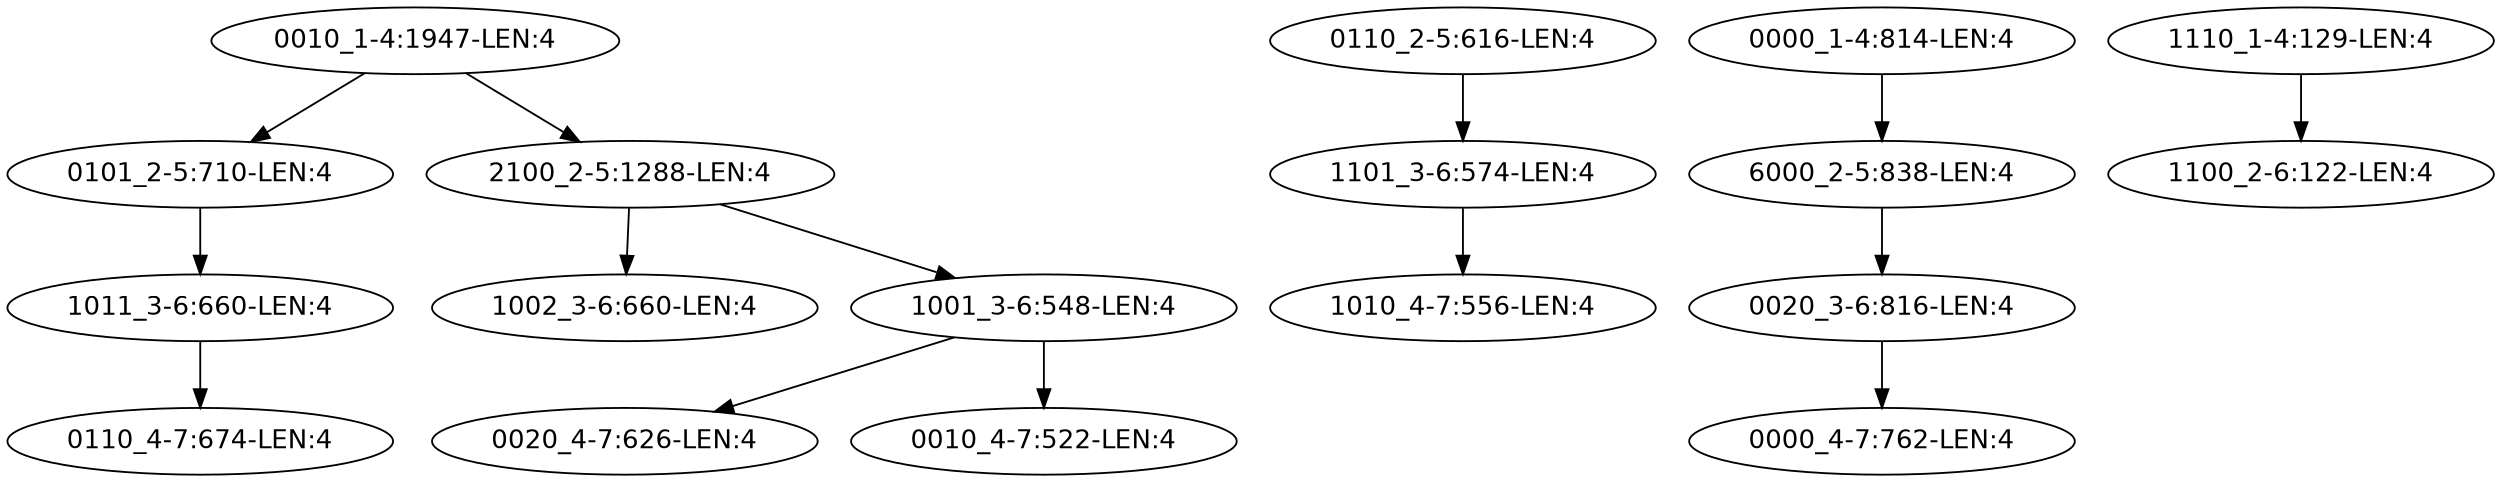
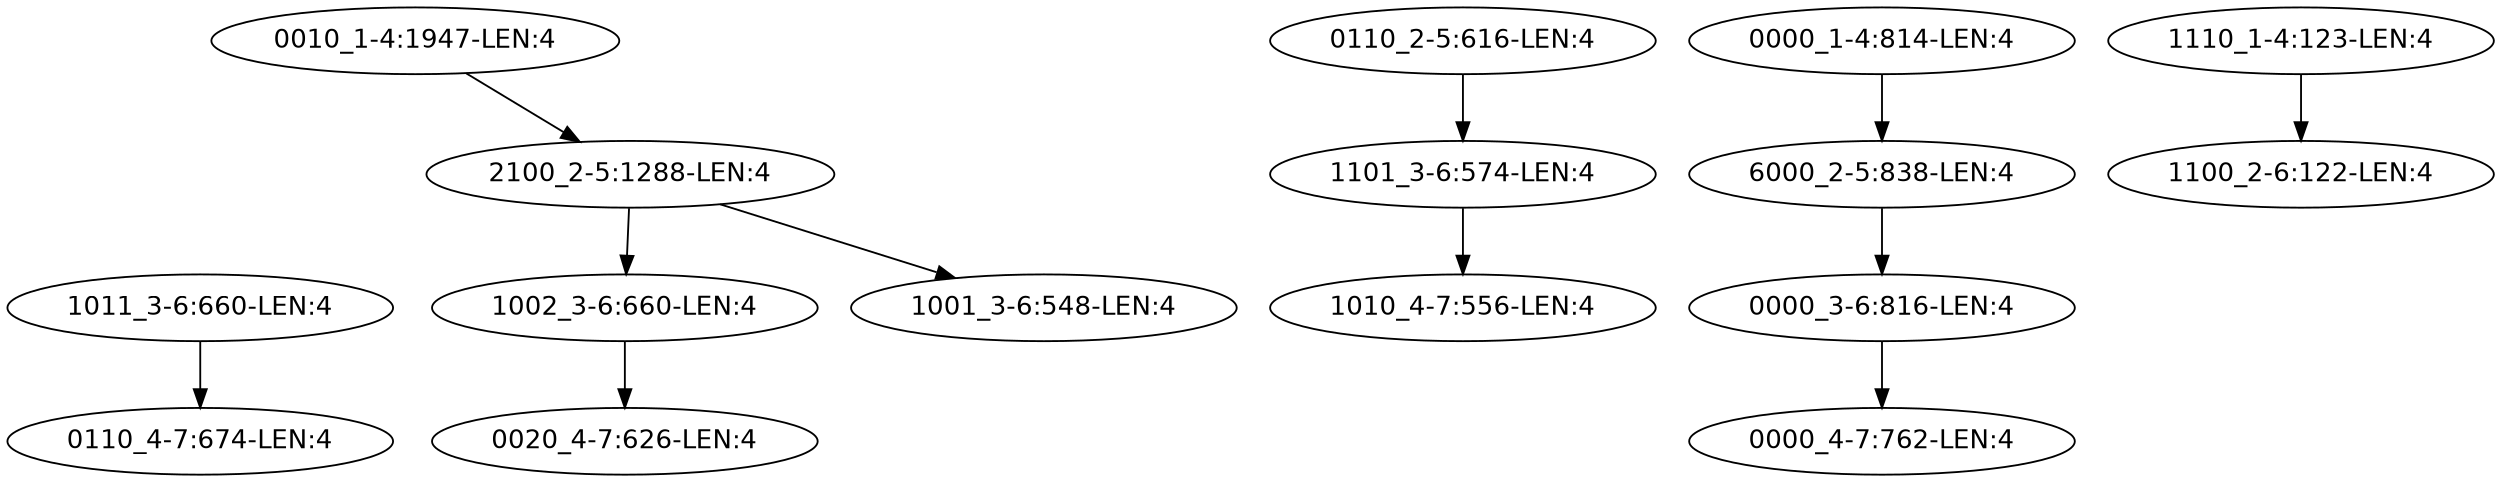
(2301, 41) -> (2301, 41)
(200, 174) -> none
(1882, 308) -> (1882, 308)
(843, 372) -> (625, 365)
(1044, 441) -> none
